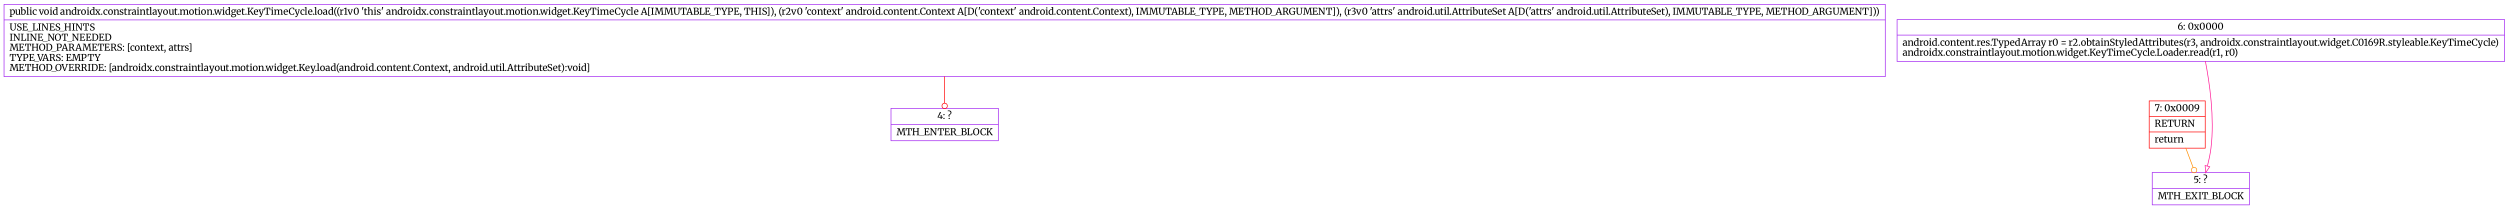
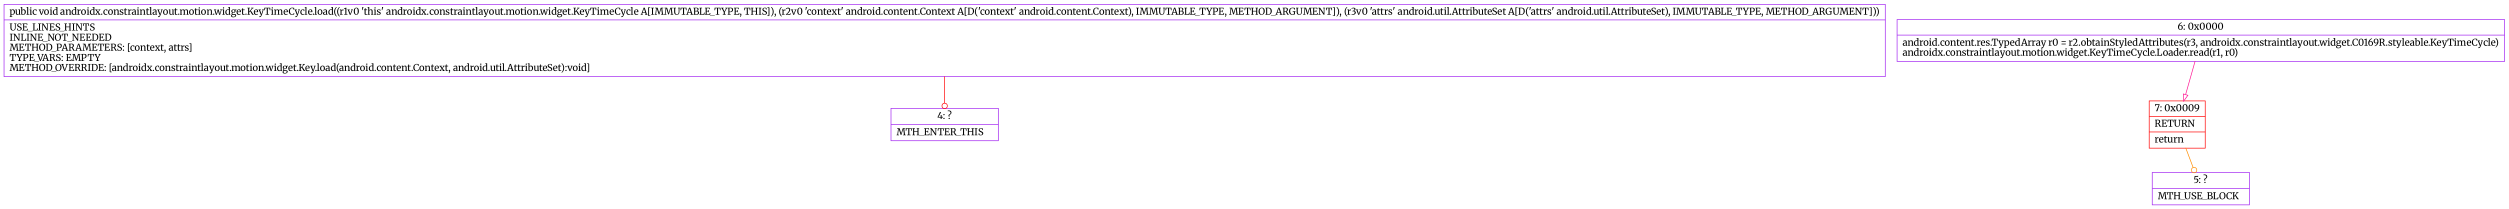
(2212, 114) -> (2190, 78)
(945, 132) -> (940, 132)
(2201, 196) -> (2198, 196)
